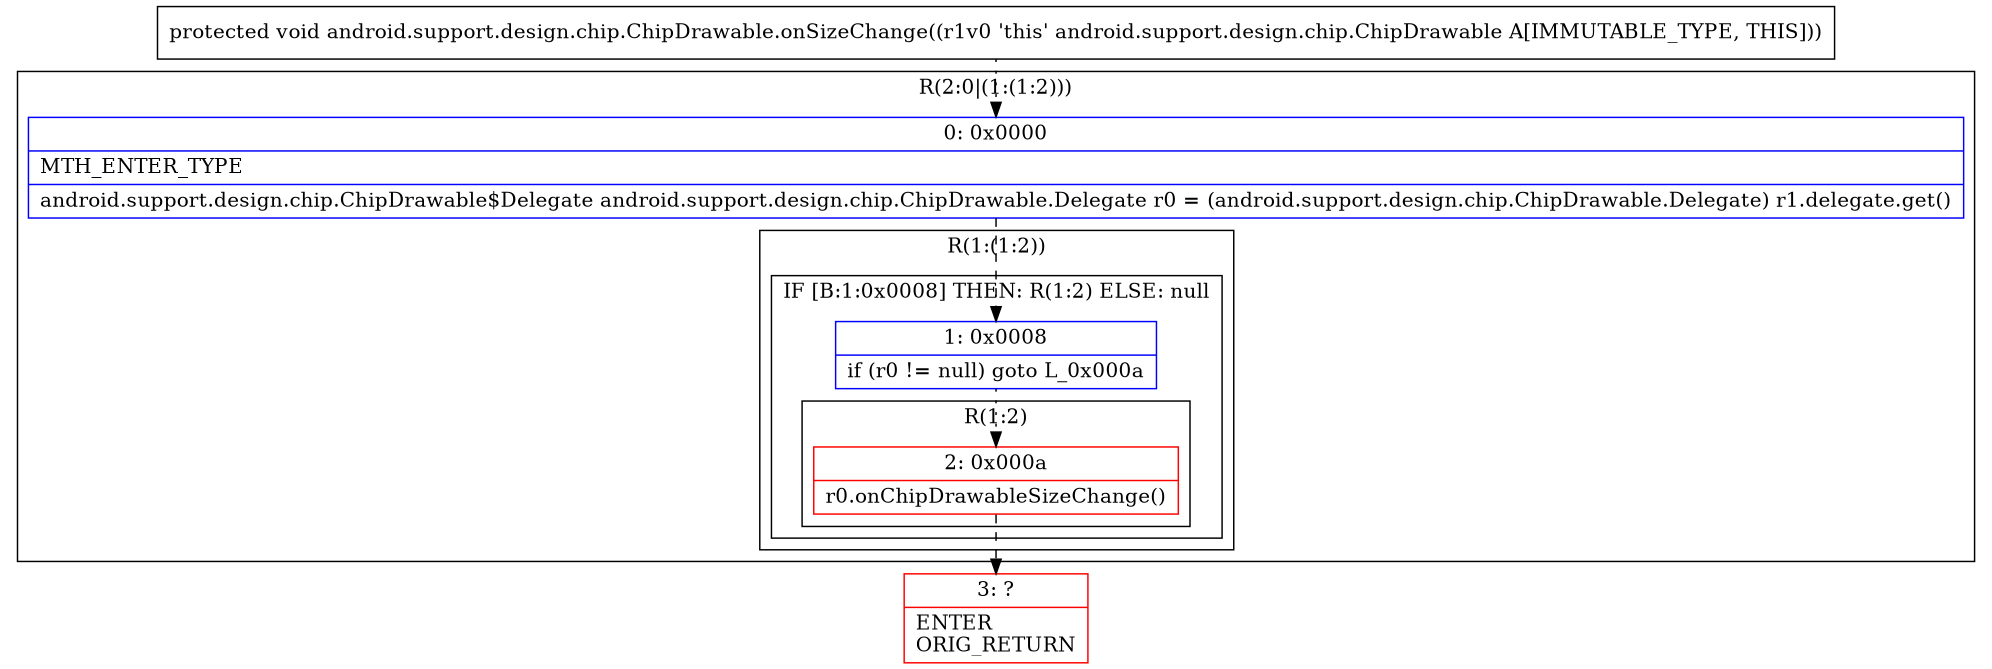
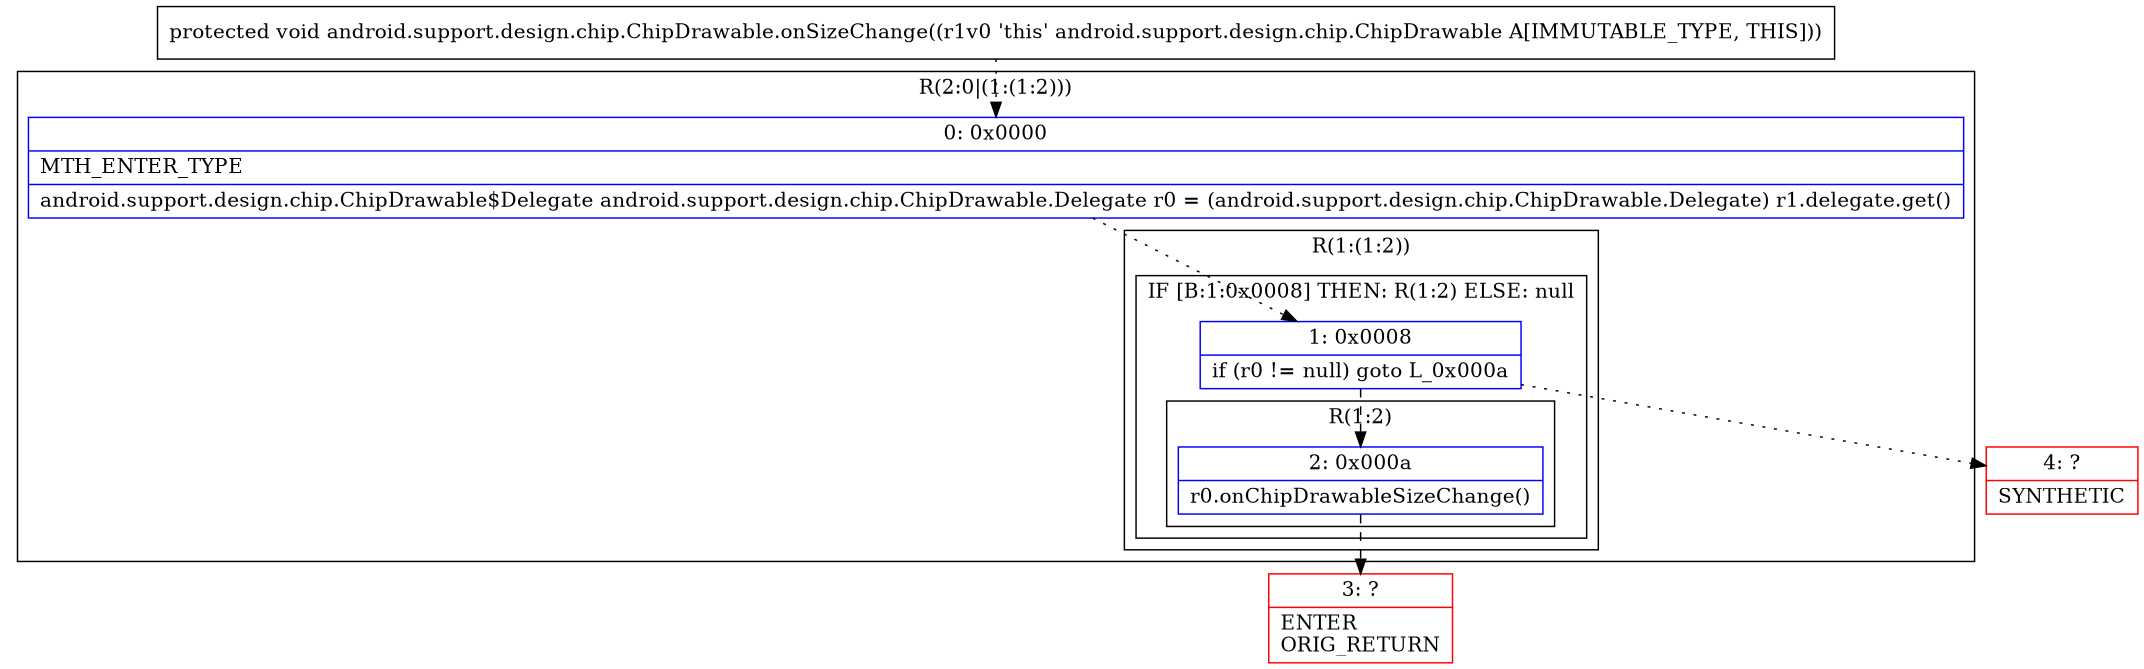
(996, 262) -> (1188, 266)
(996, 410) -> (1361, 410)
(996, 481) -> (1361, 481)
none -> (2062, 481)
